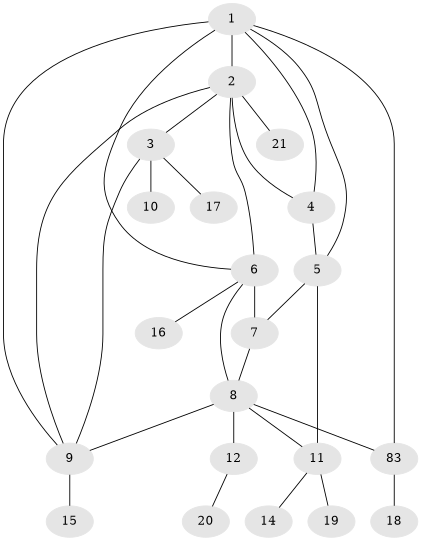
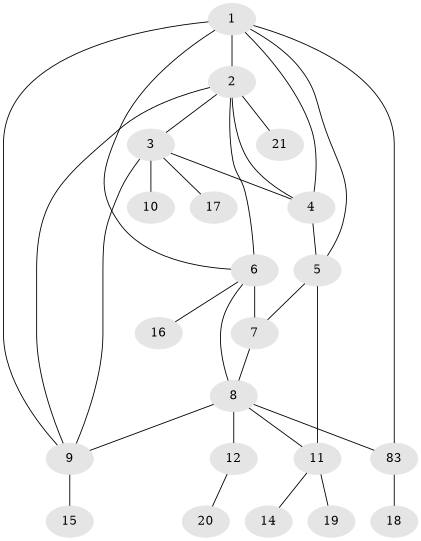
none -> (231, 176)
